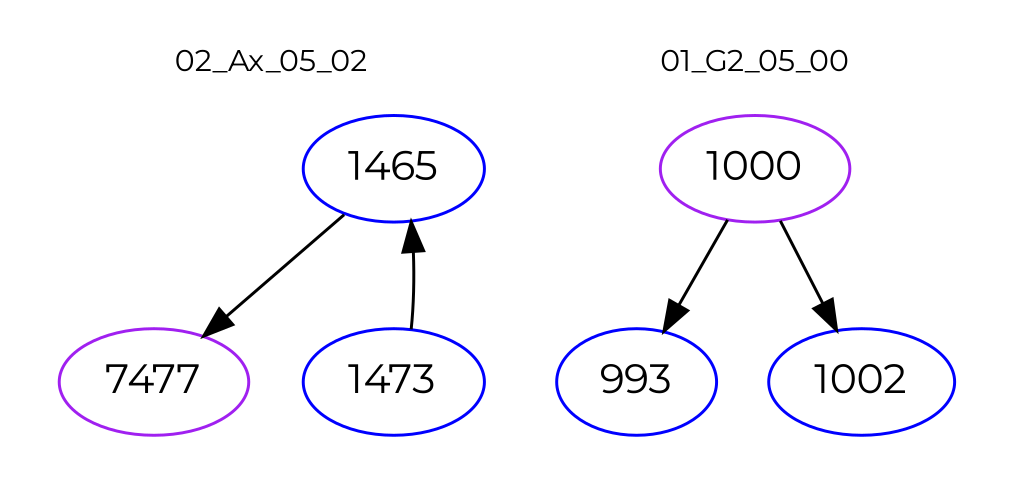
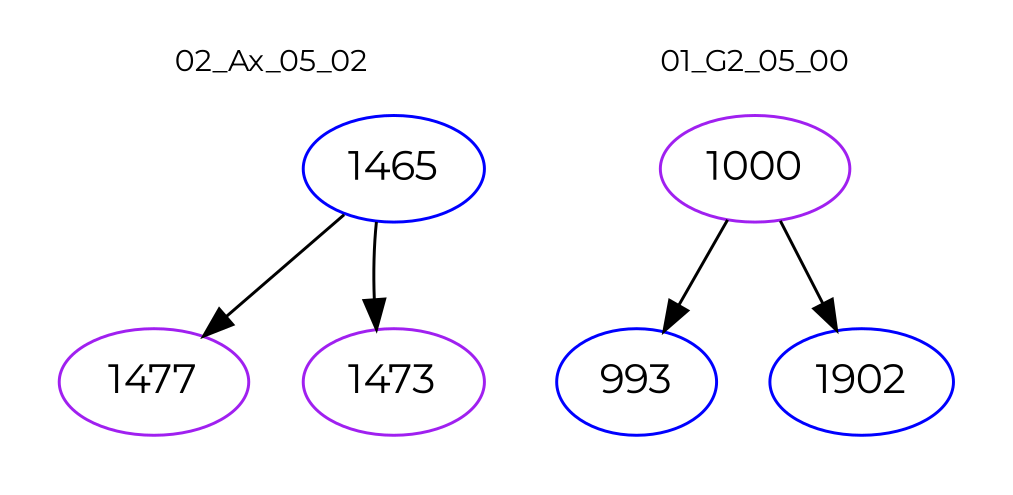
(414, 291) -> (374, 260)
(154, 382) -> (154, 382)
(394, 382) -> (394, 382)
(862, 382) -> (862, 382)
